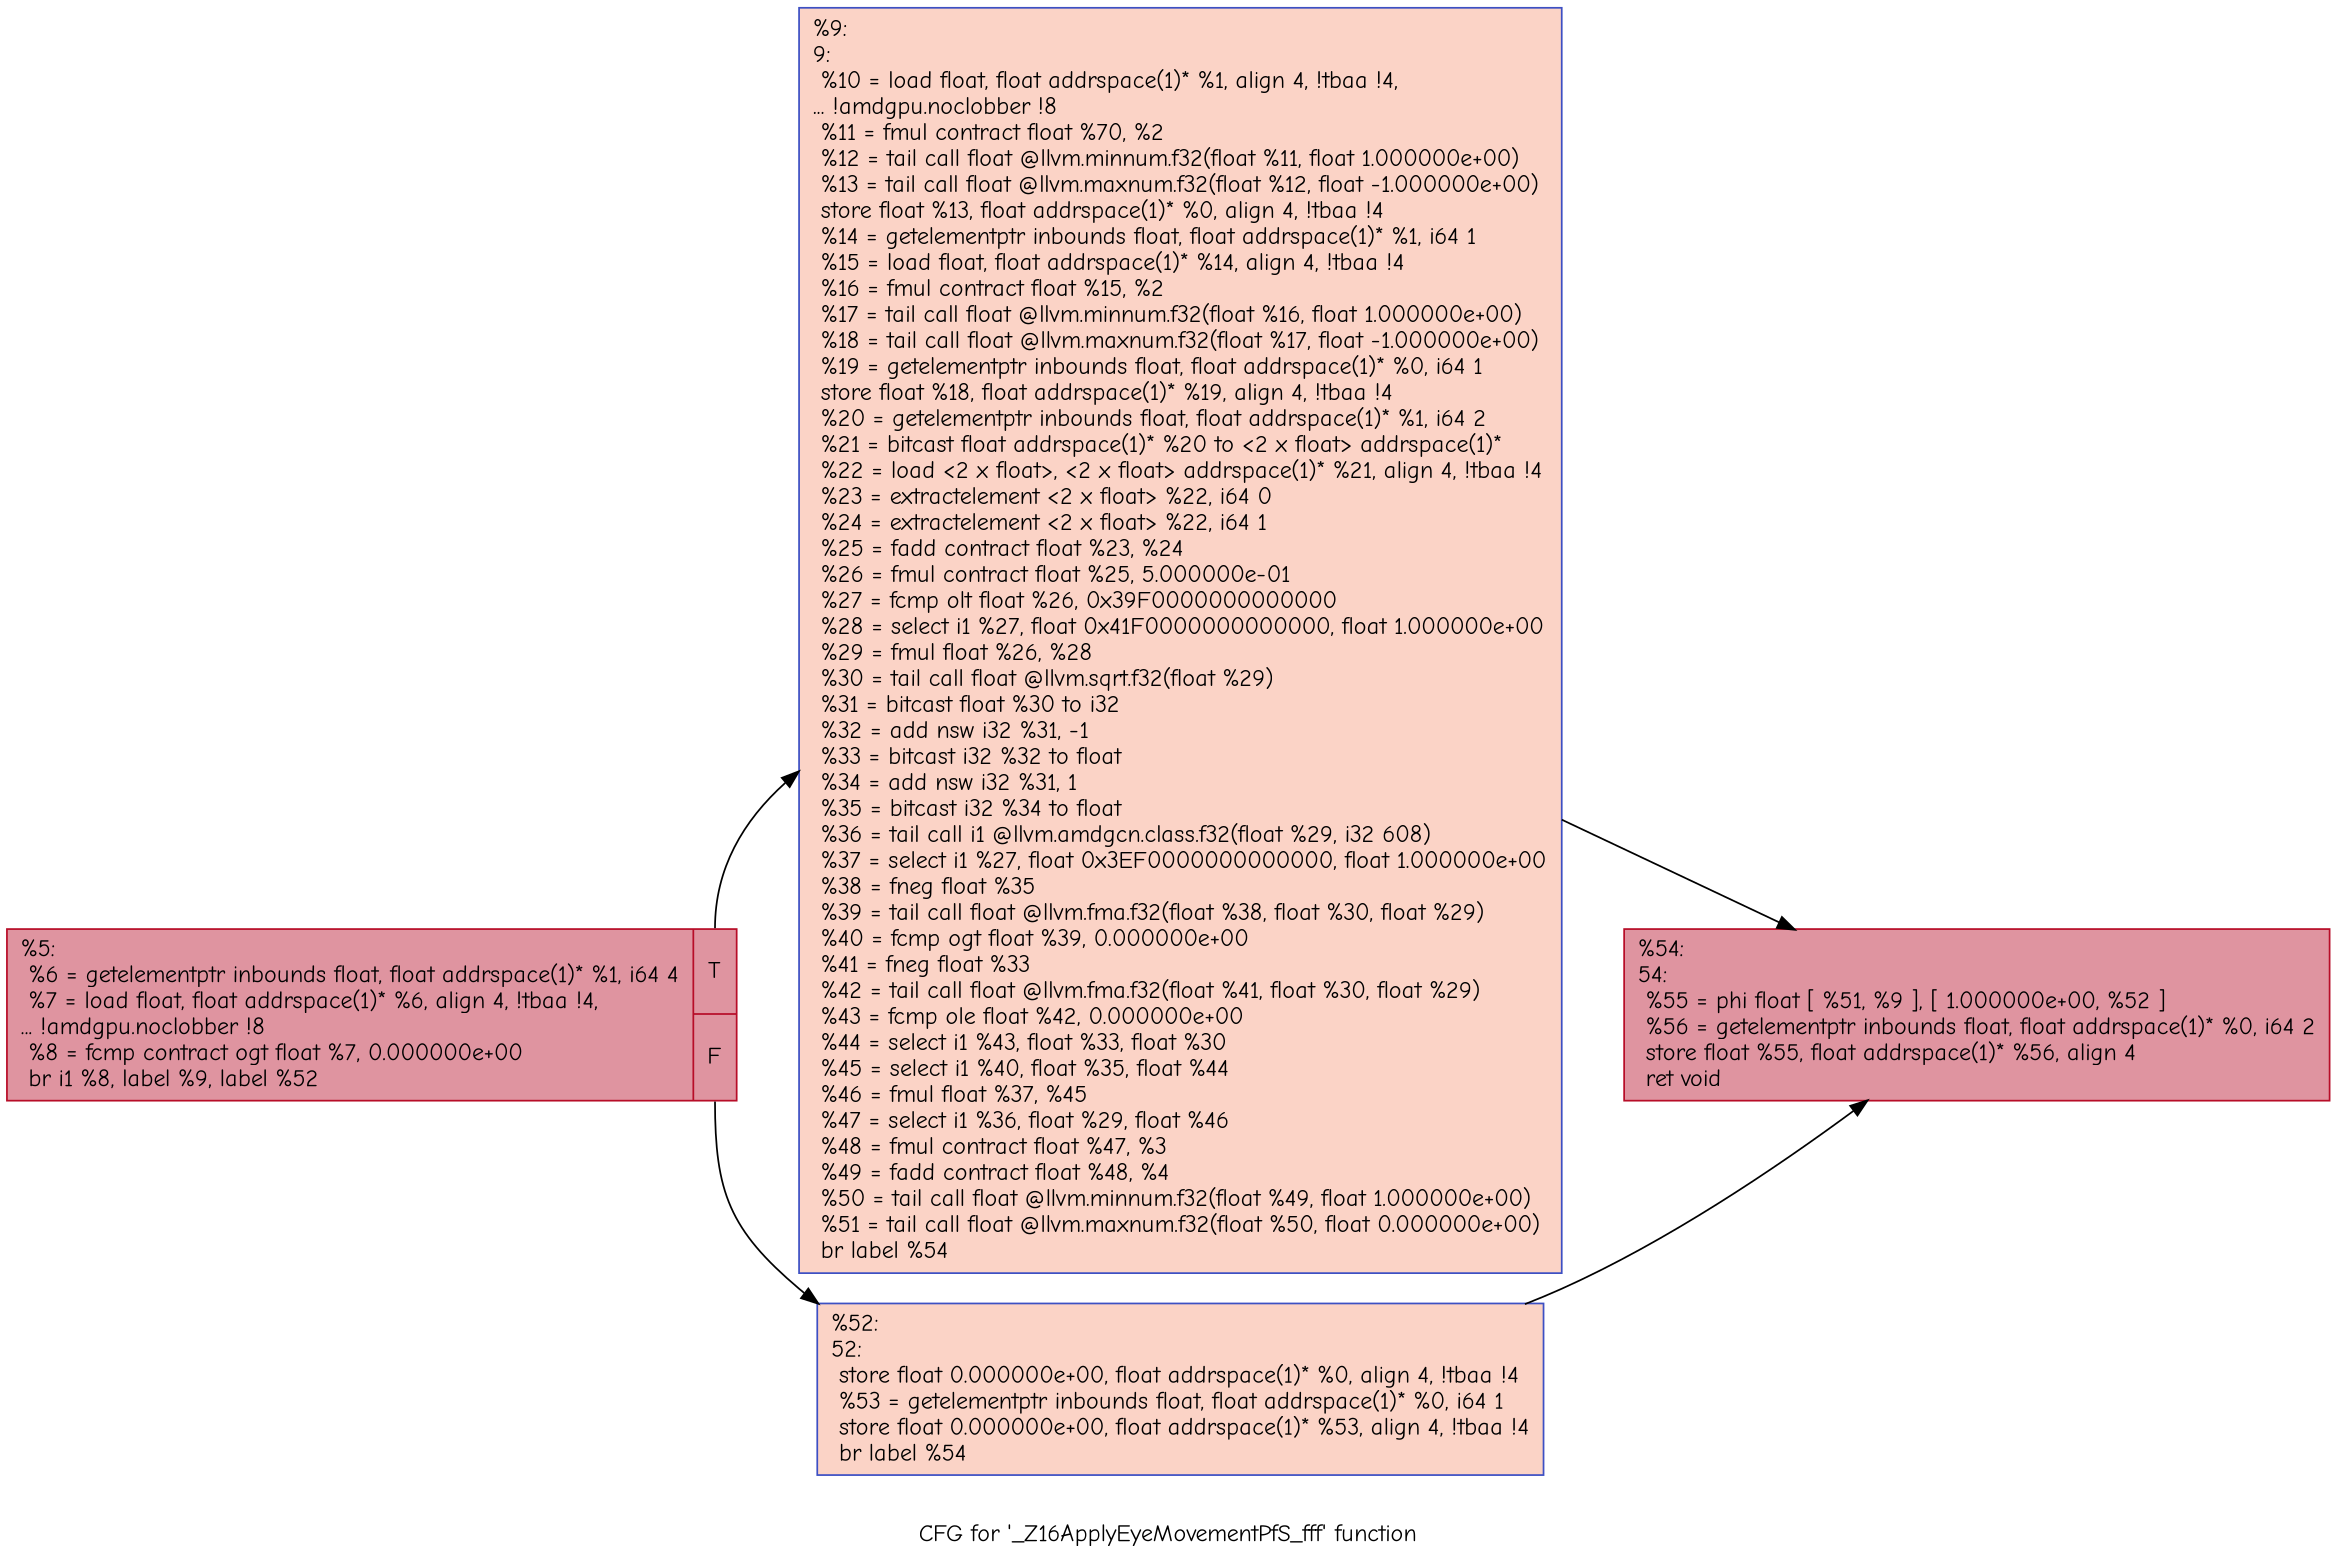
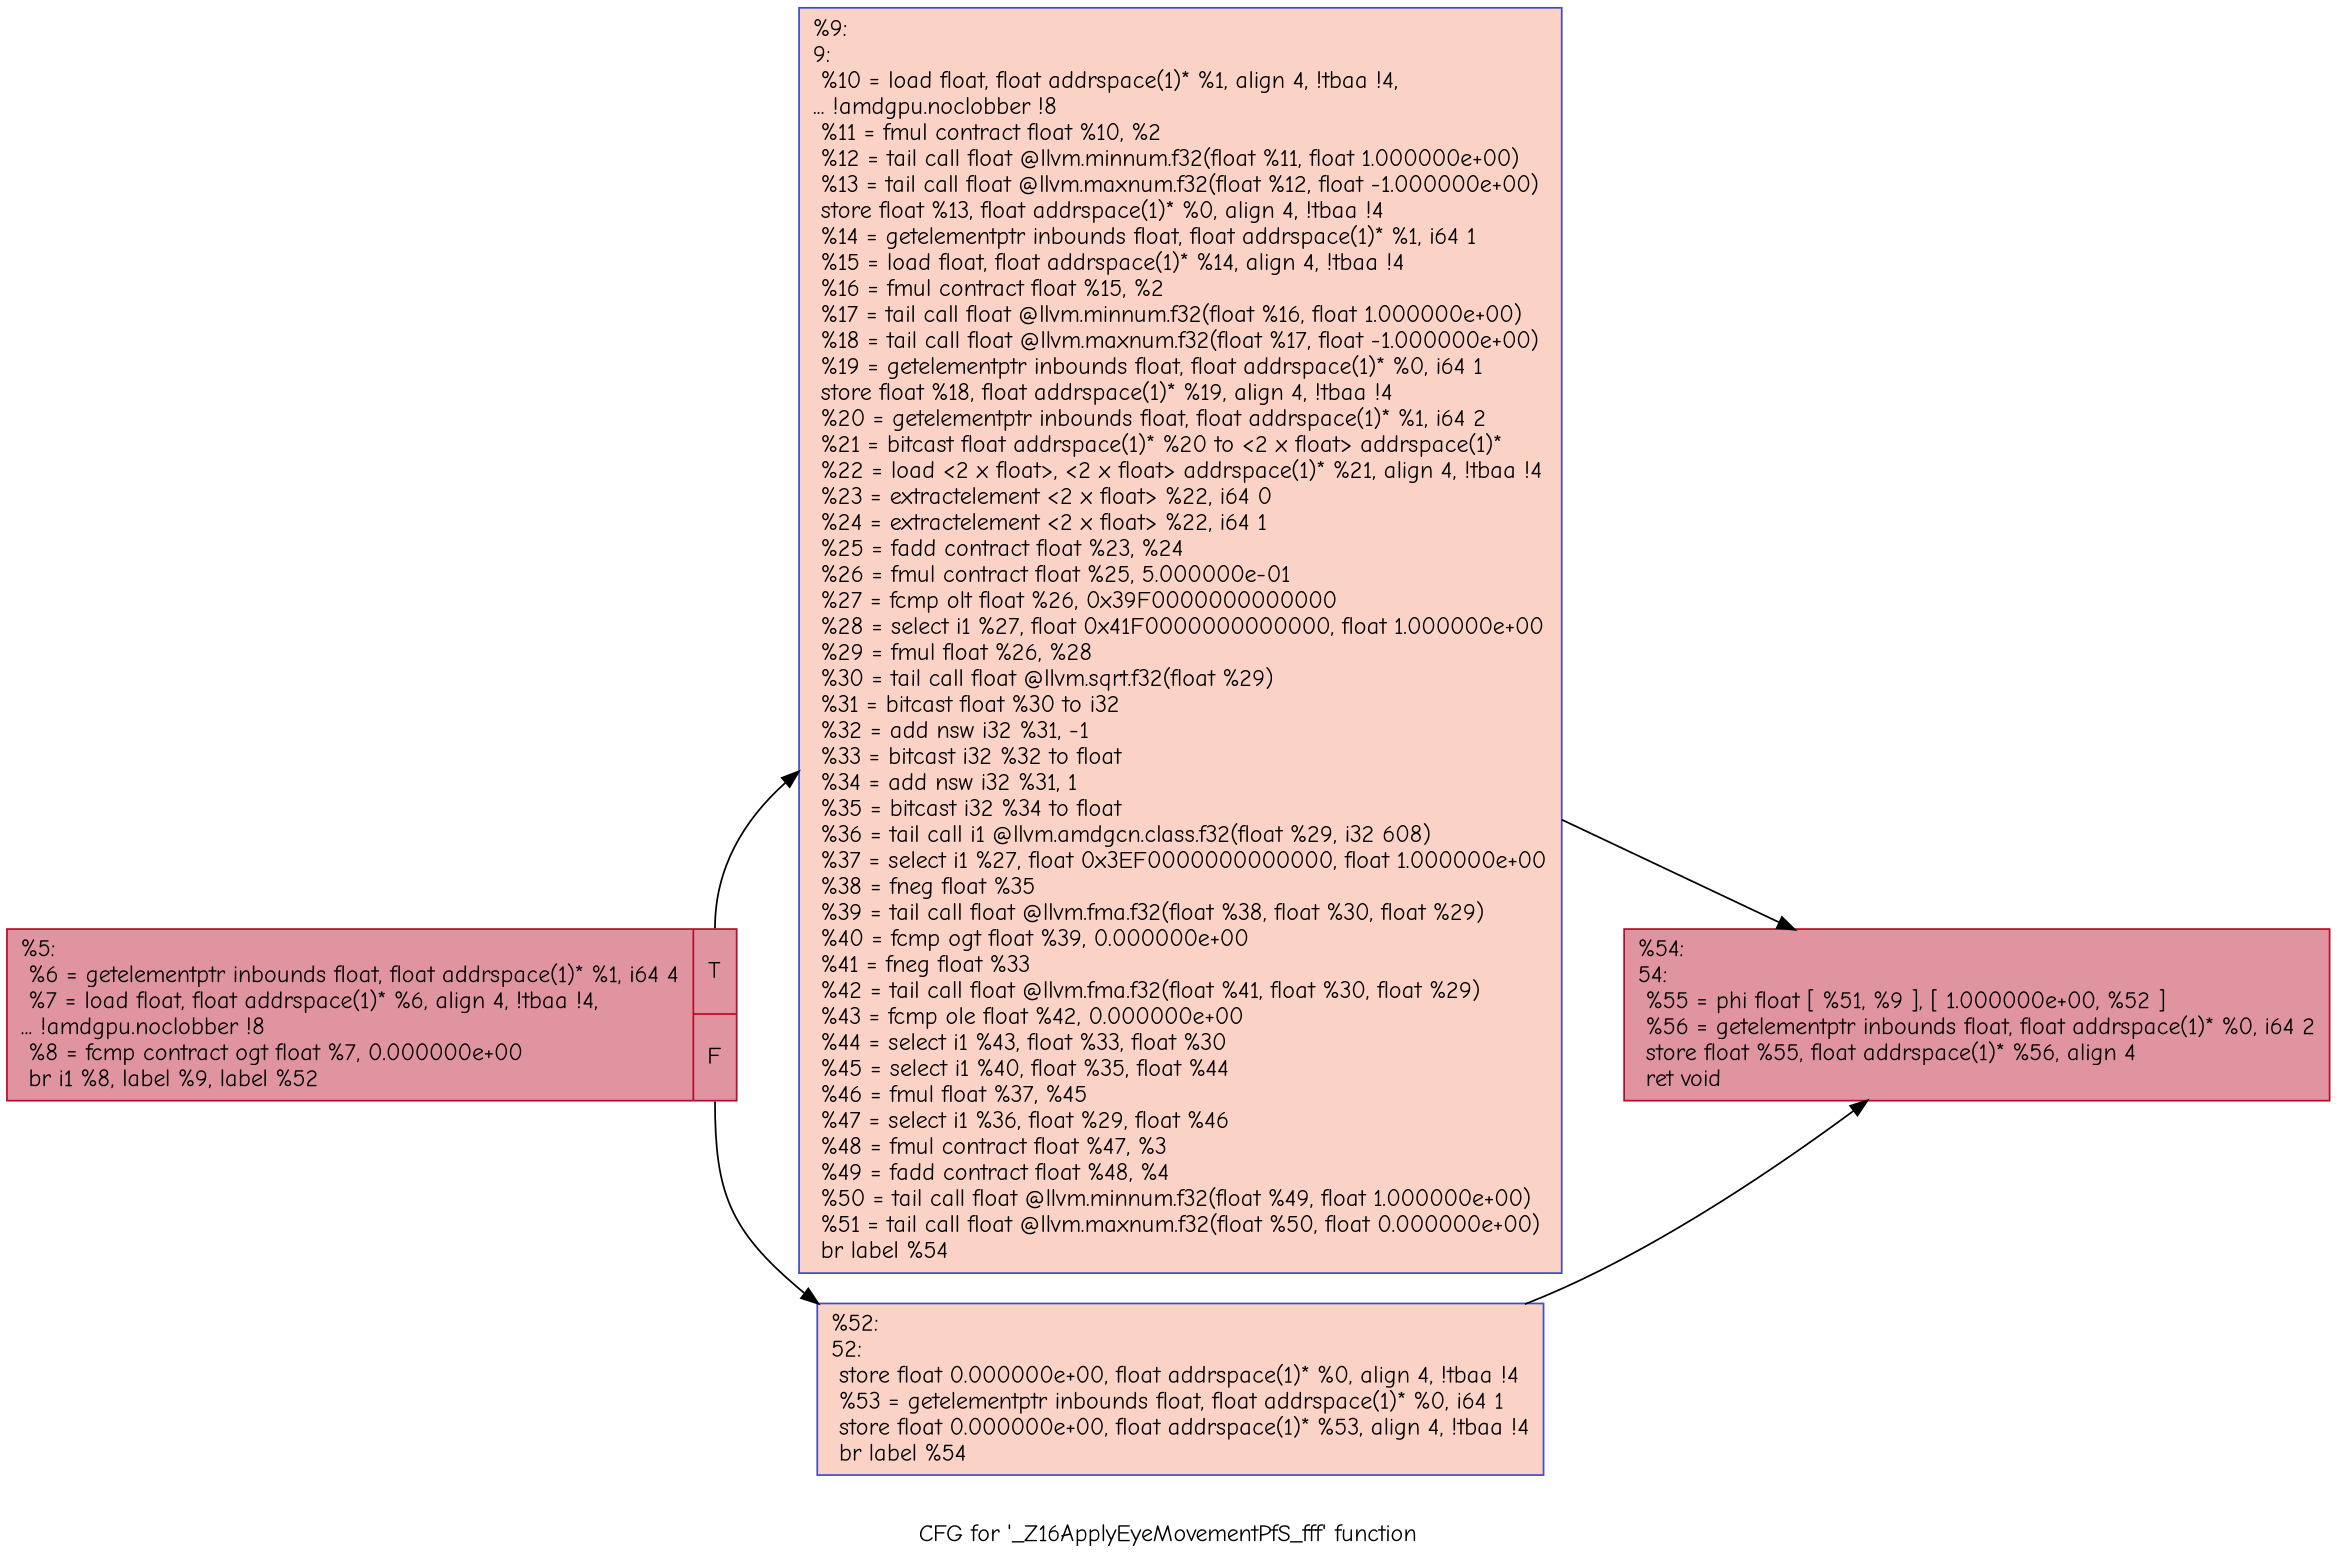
(989, 133) -> (988, 133)
